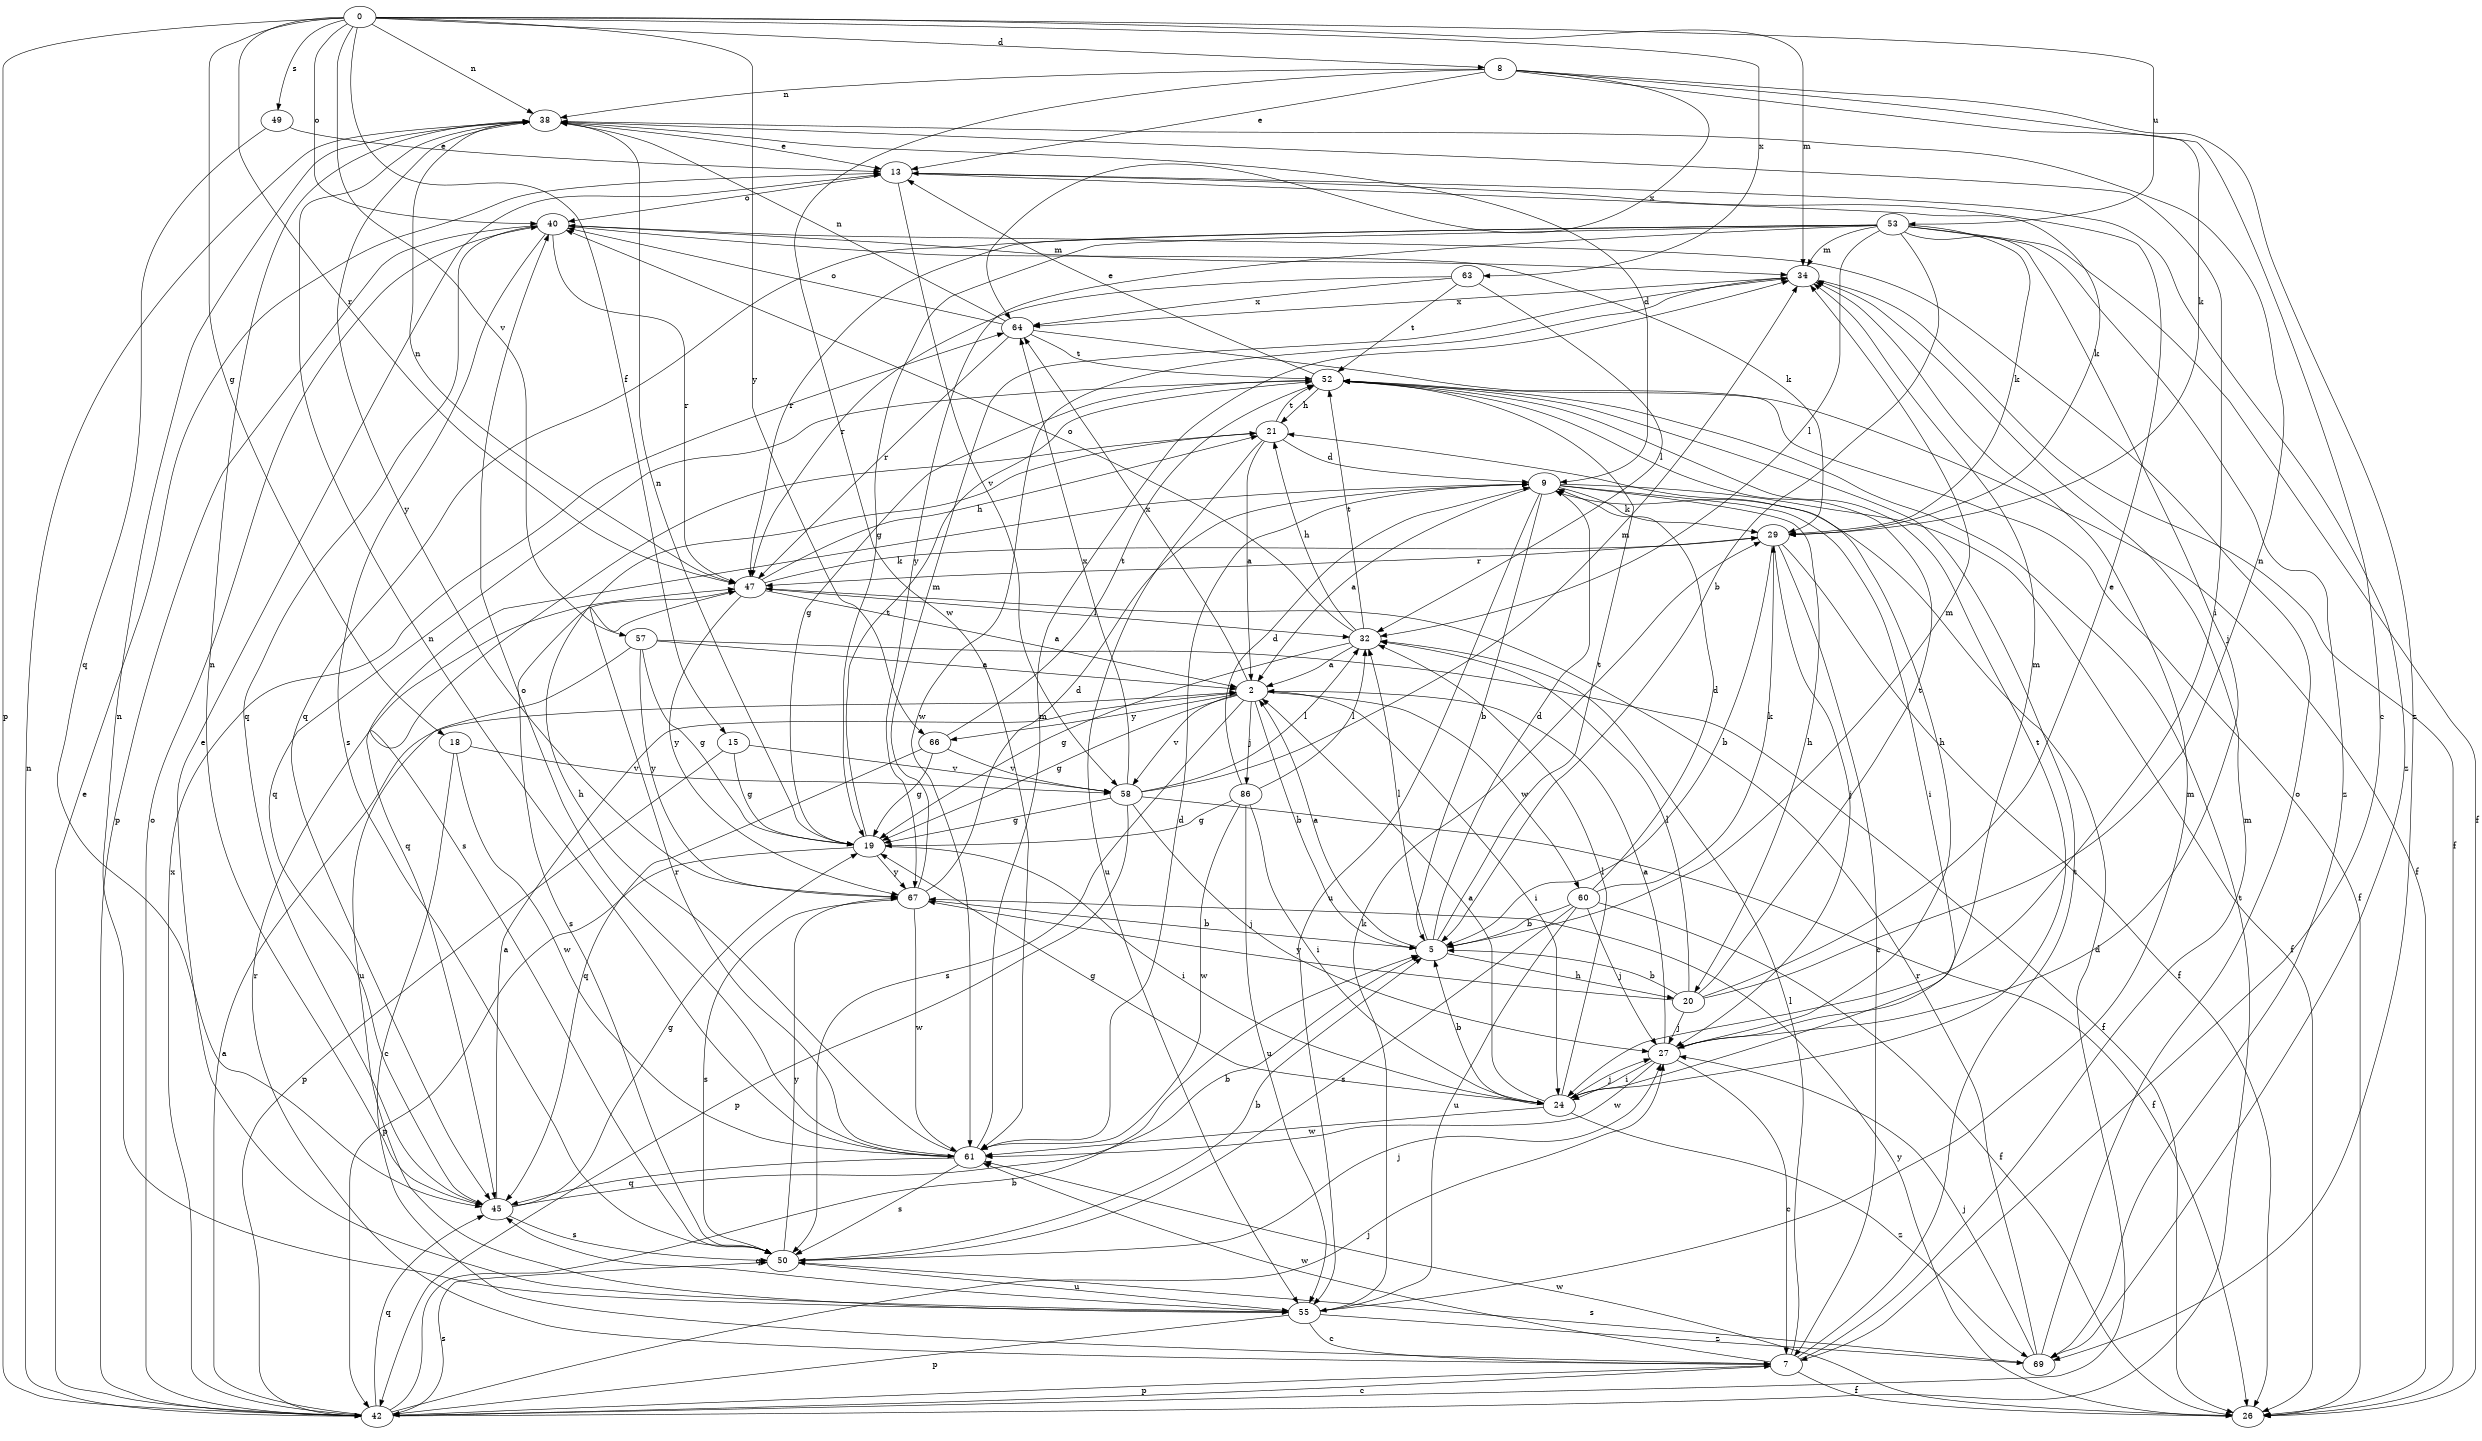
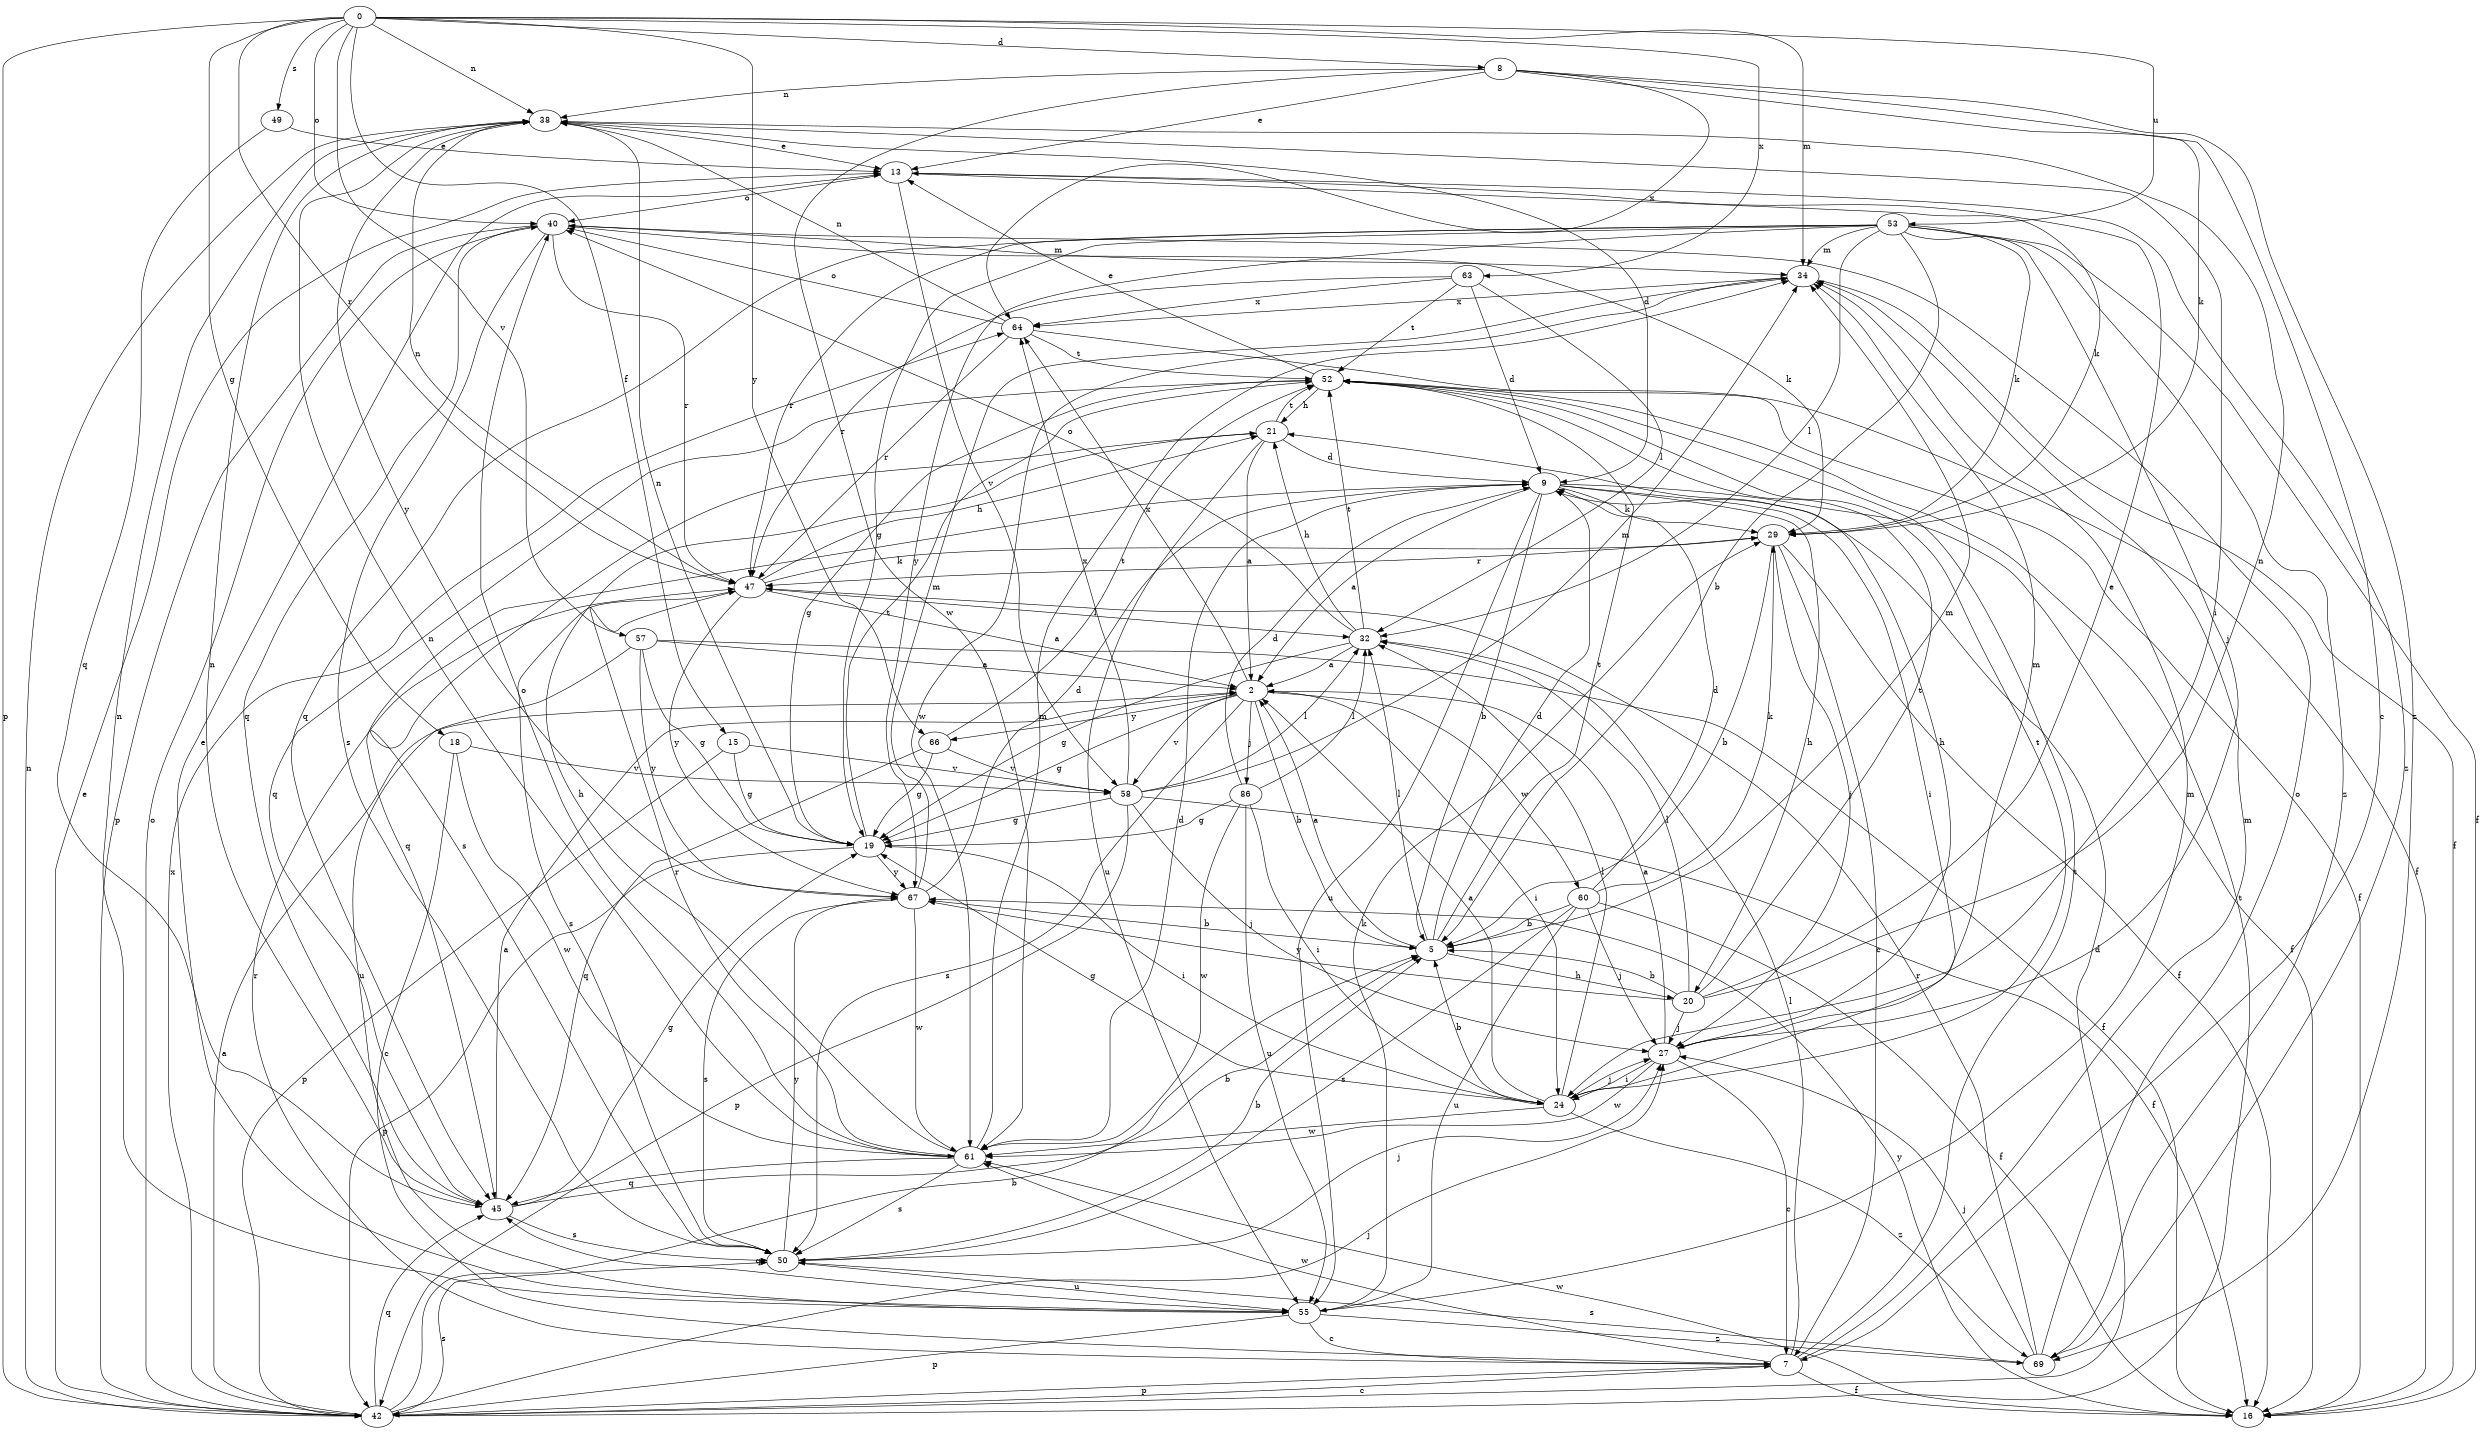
none -> (1505, 377)
(2248, 1417) -> (2248, 1417)
